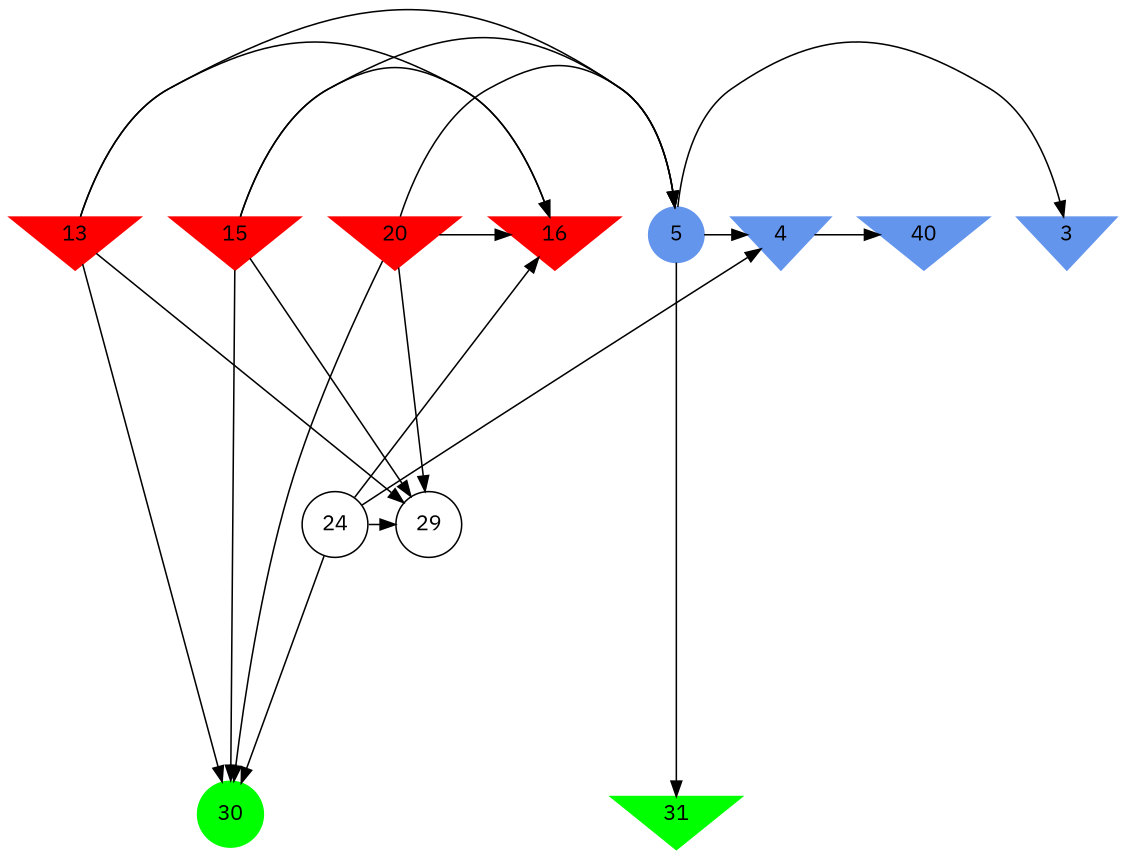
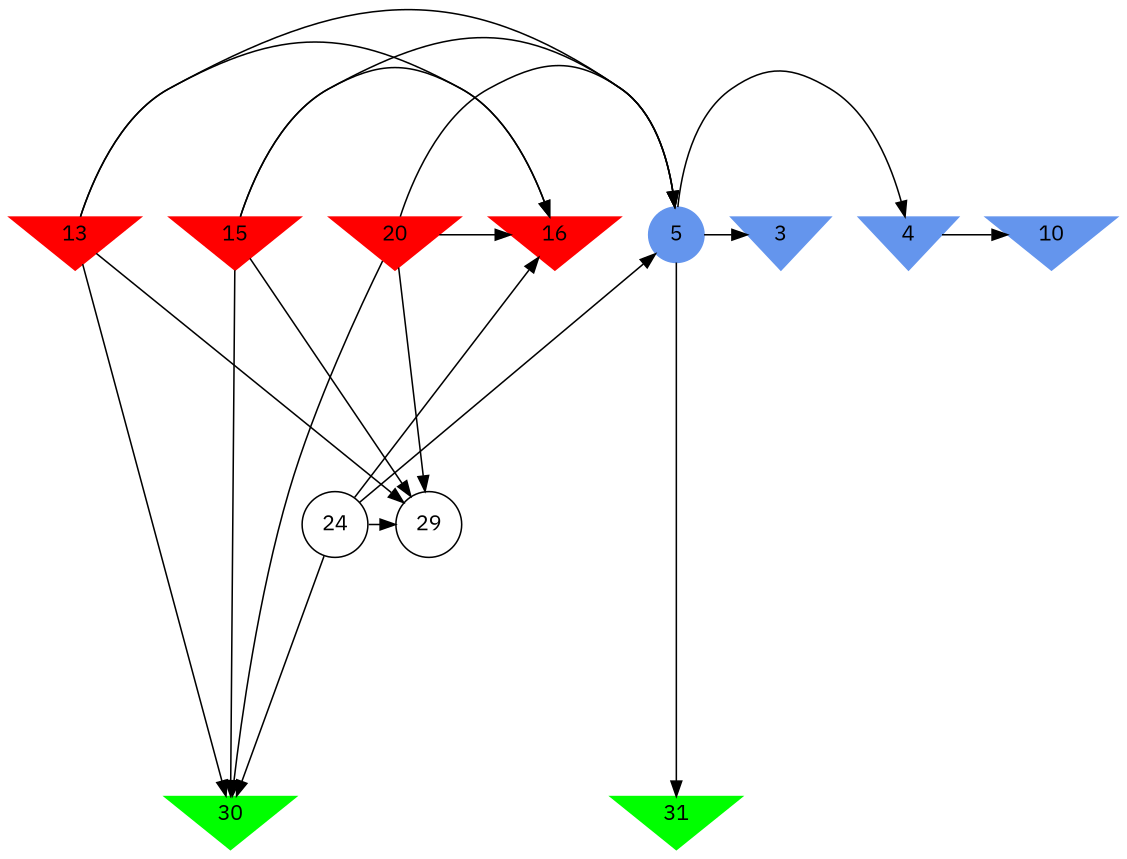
(924, 235) -> (1051, 235)
(555, 381) -> (502, 383)
(230, 814) -> (230, 814)
